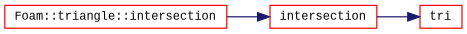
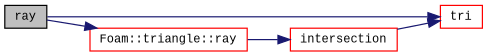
none -> (26, 17)
(116, 17) -> (169, 40)
